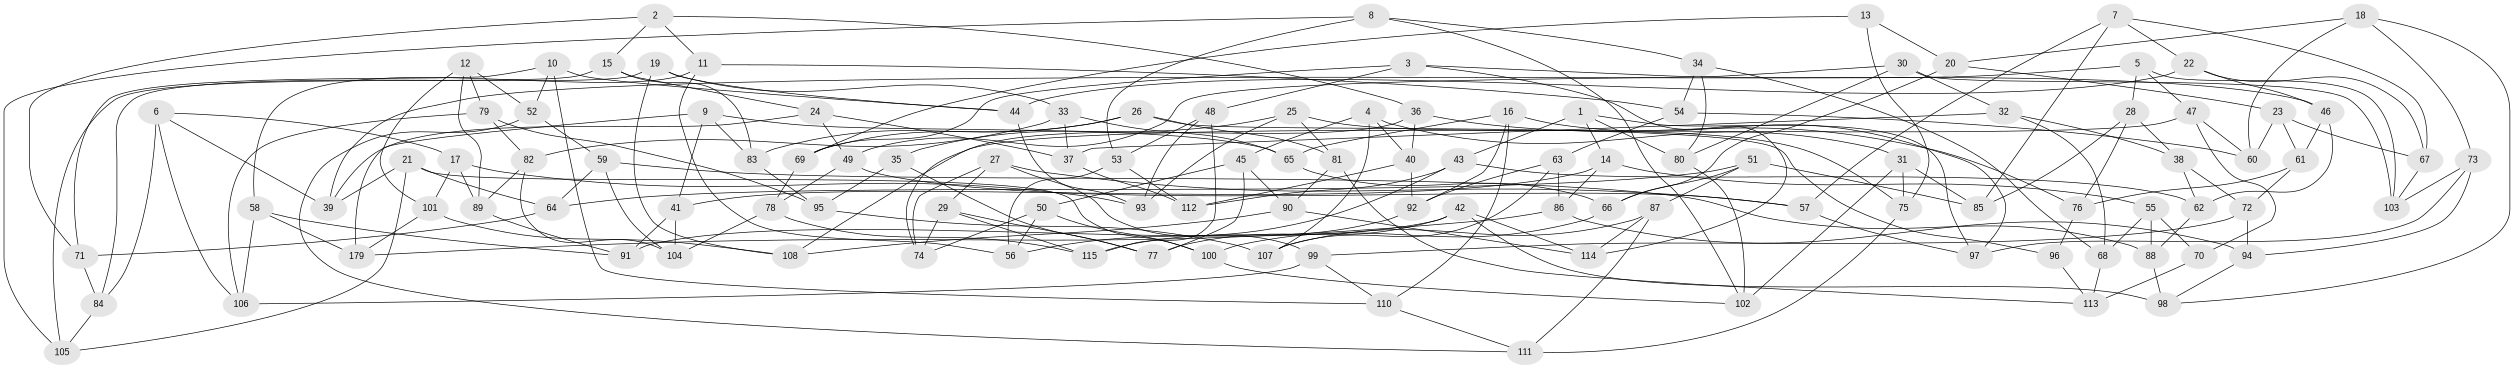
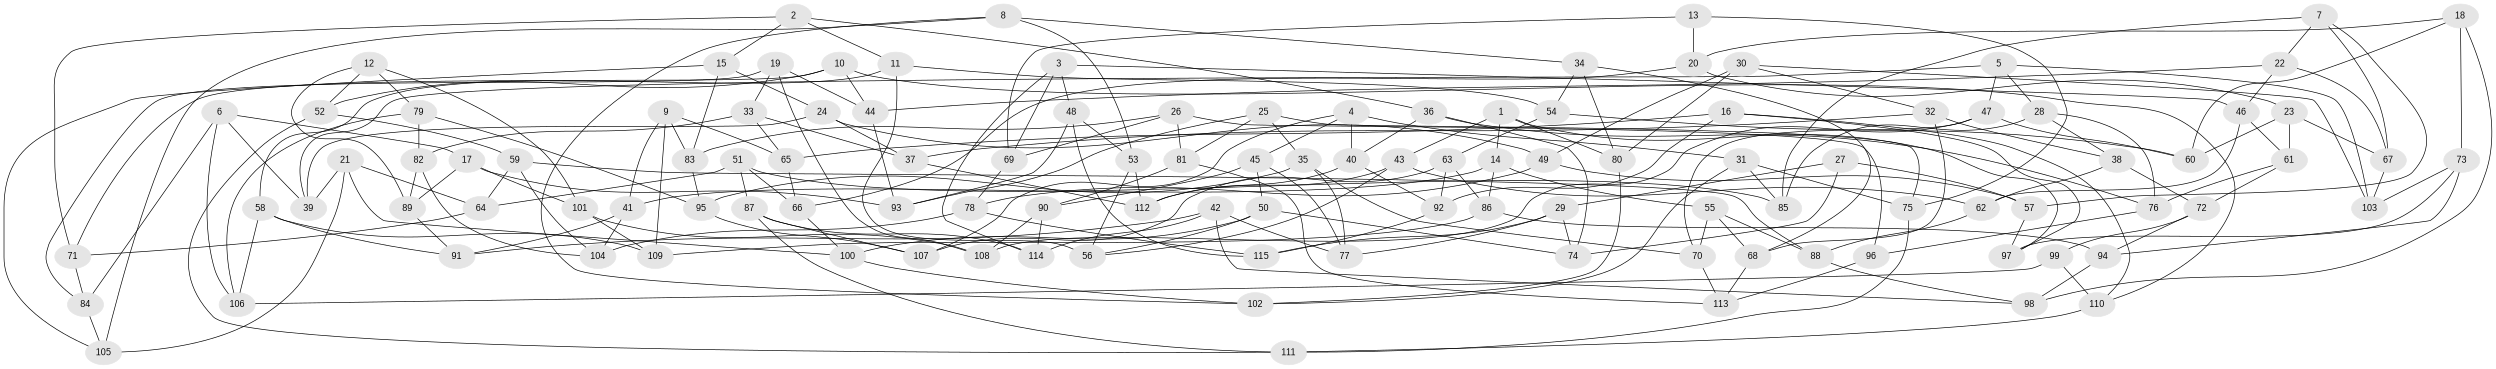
(1126, 224) -> none
none -> (1510, 234)
(357, 257) -> (655, 257)
